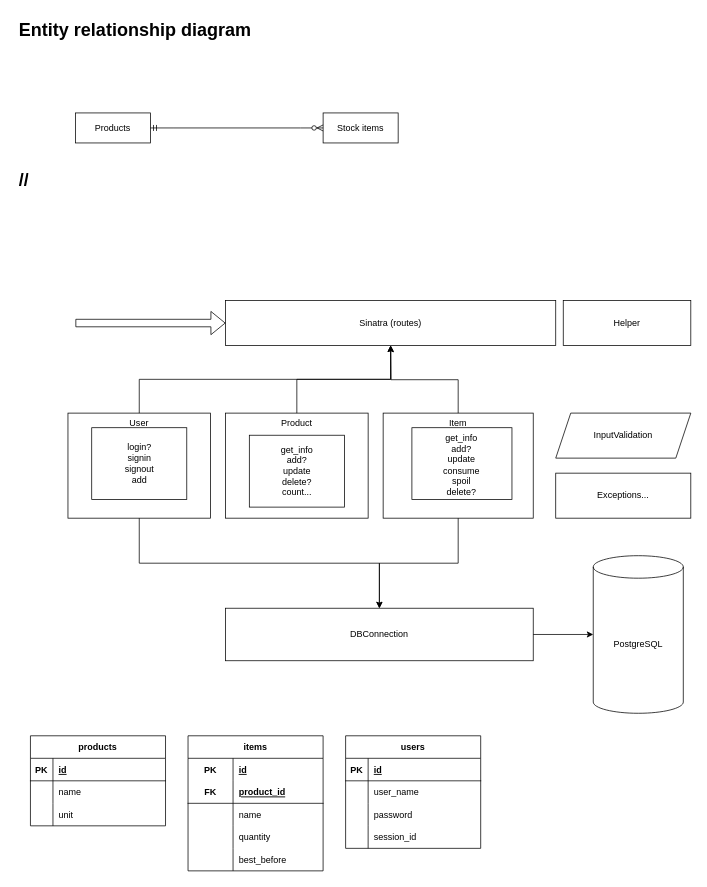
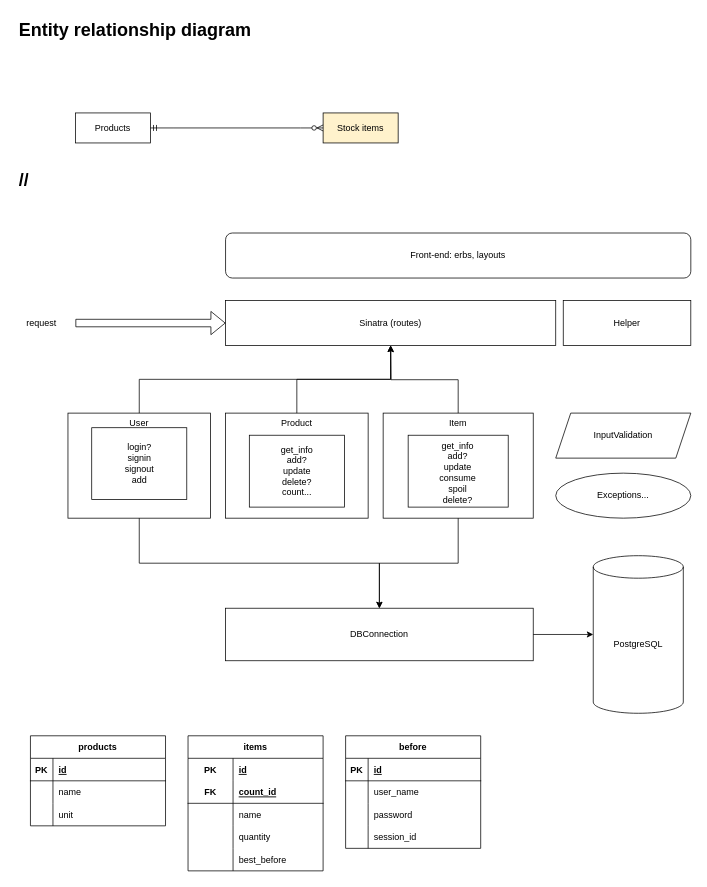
(360, 128) -> (360, 128)
none -> (458, 255)
none -> (42, 323)
(462, 463) -> (458, 471)
(623, 495) -> (623, 495)
(413, 747) -> (413, 747)
(263, 792) -> (257, 792)
